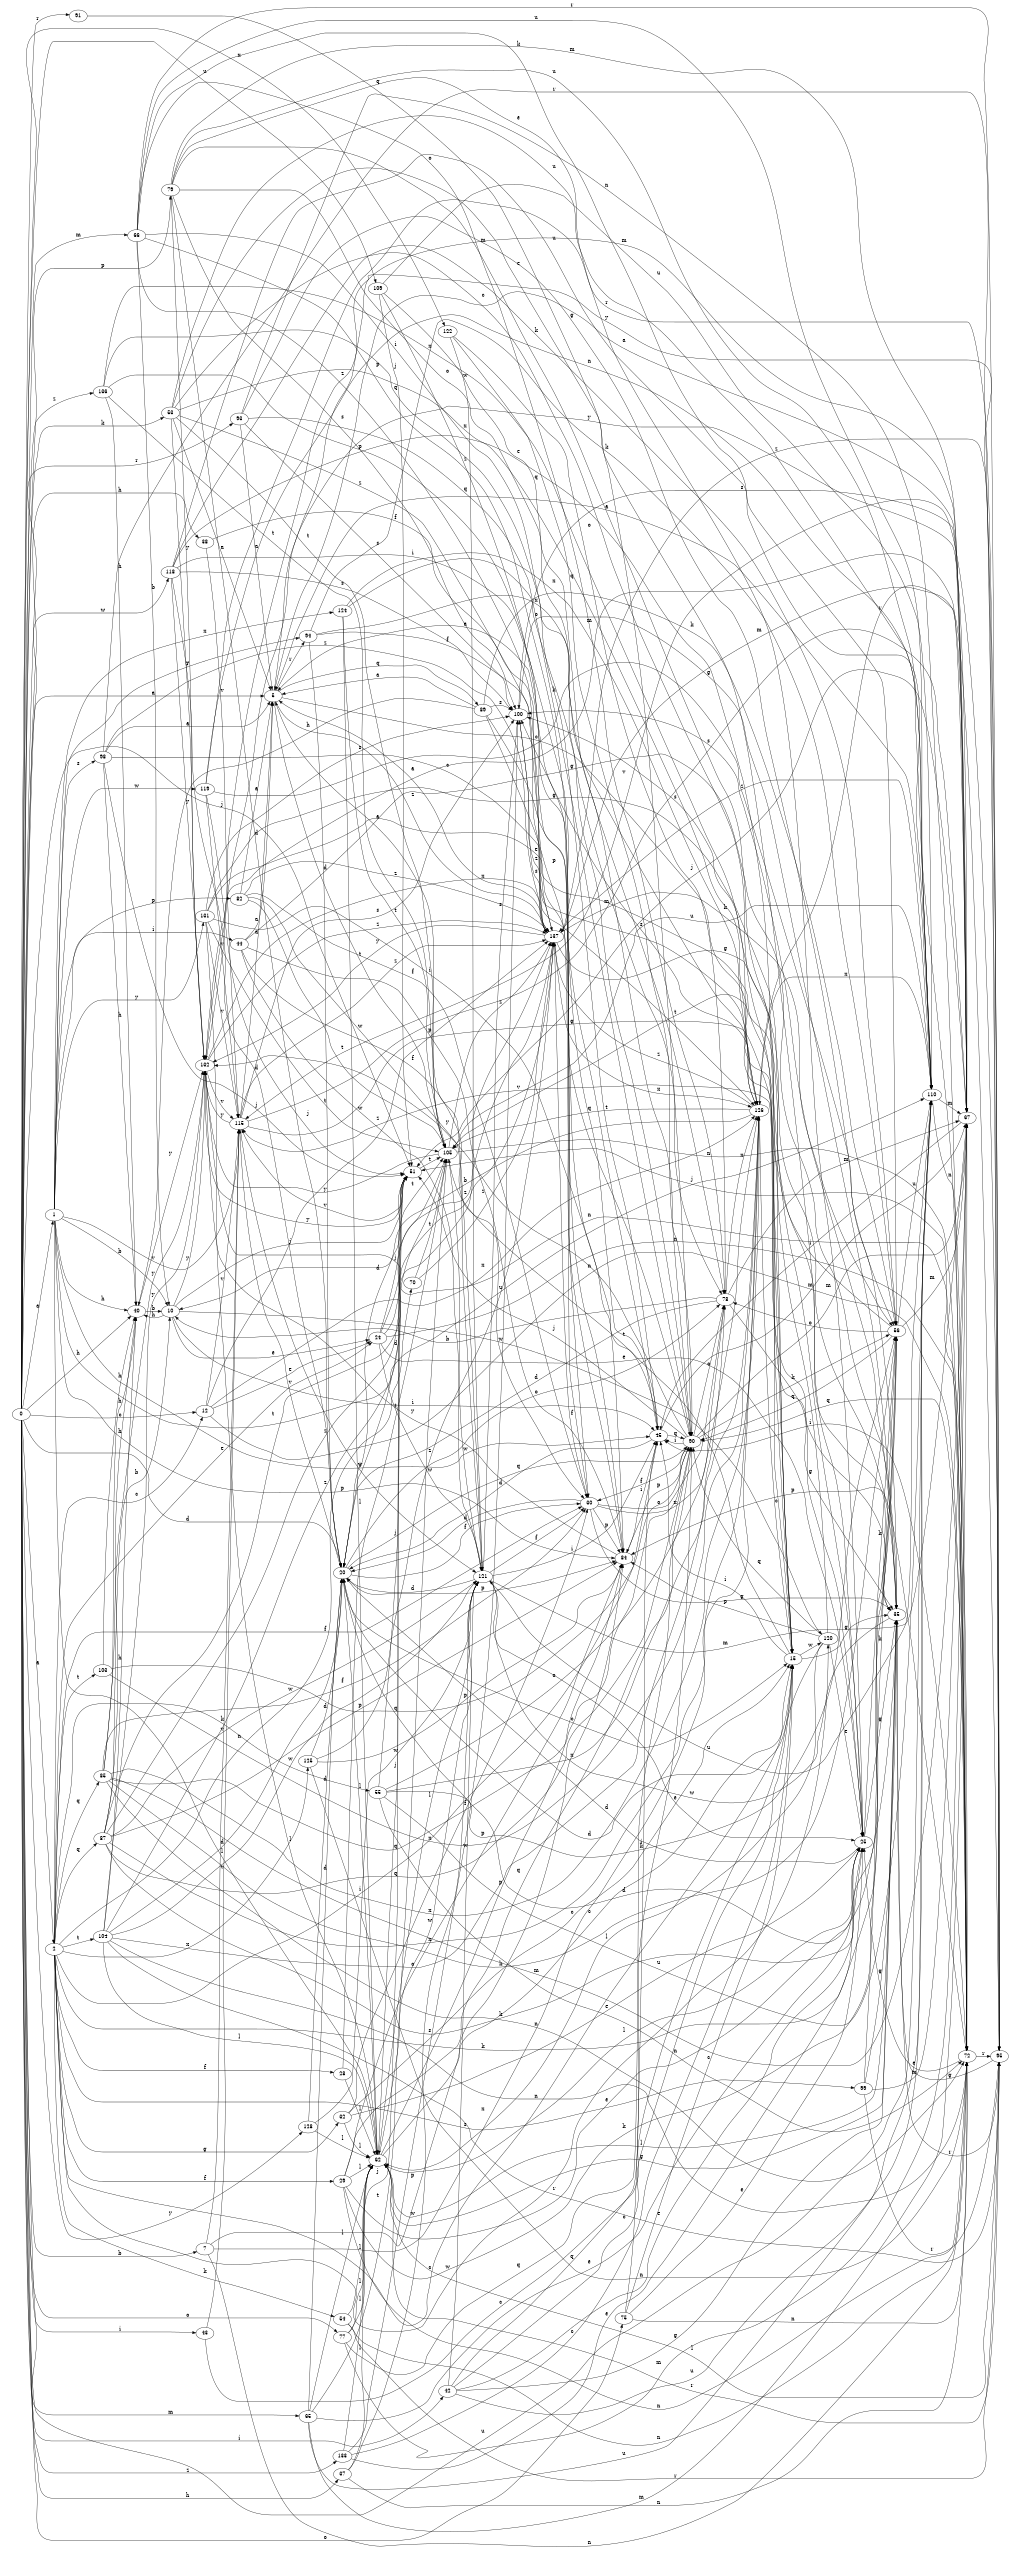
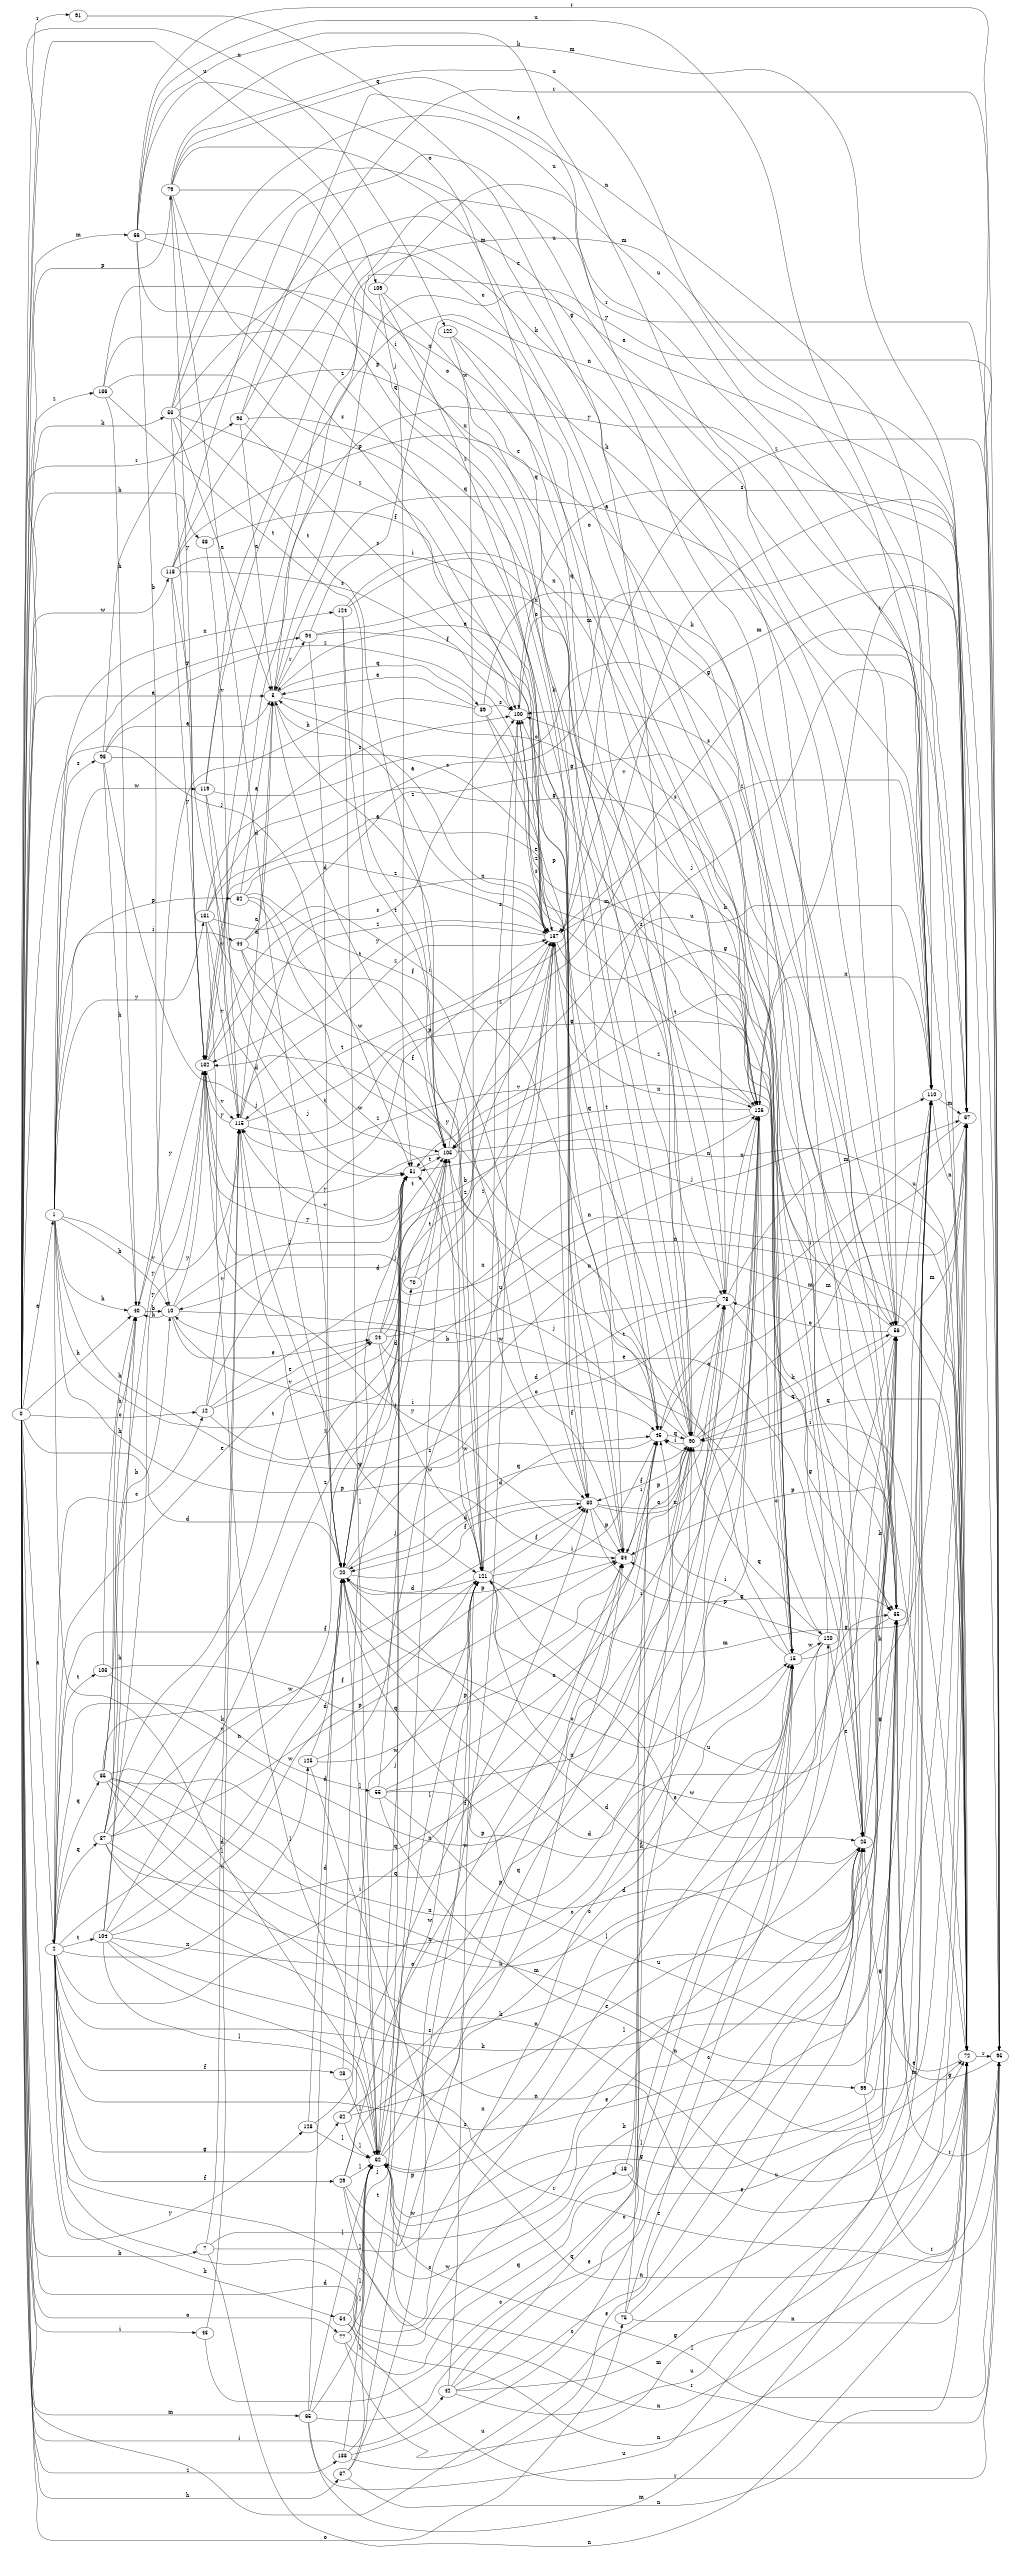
none -> (624, 2169)
